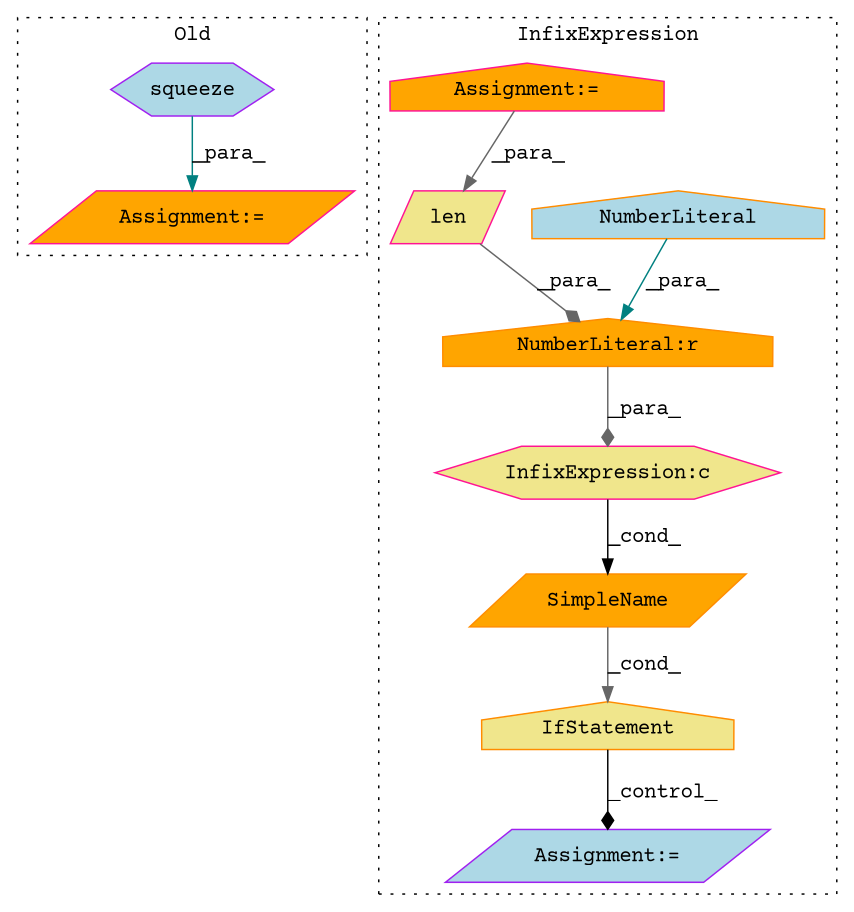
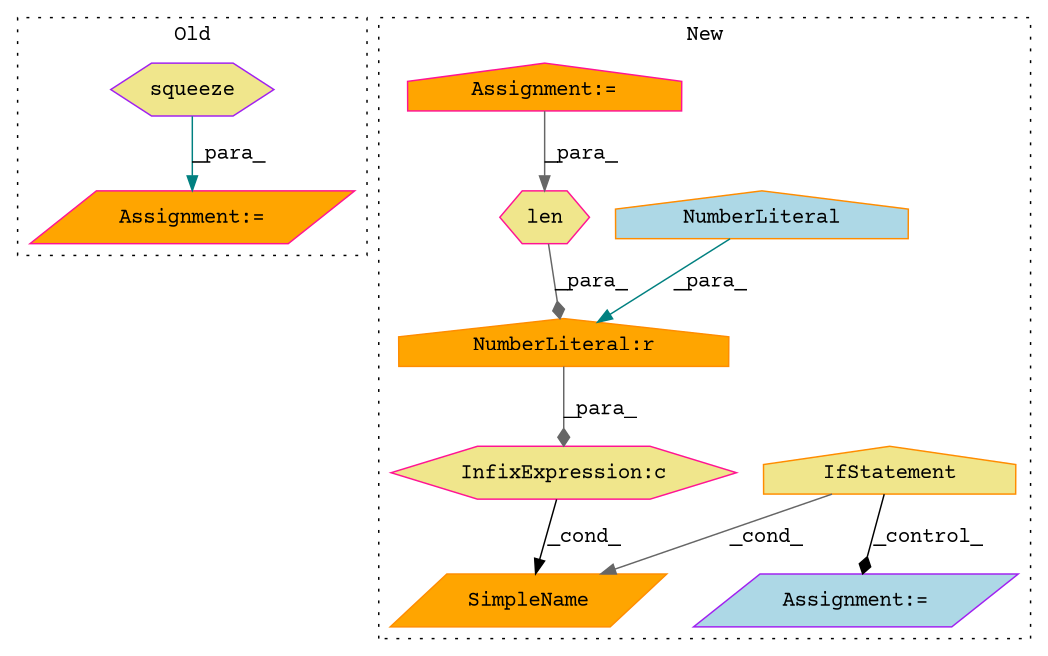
(608, 34) -> (705, 34)
(192, 90) -> (192, 90)
(448, 217) -> (545, 217)
(608, 657) -> (723, 532)
